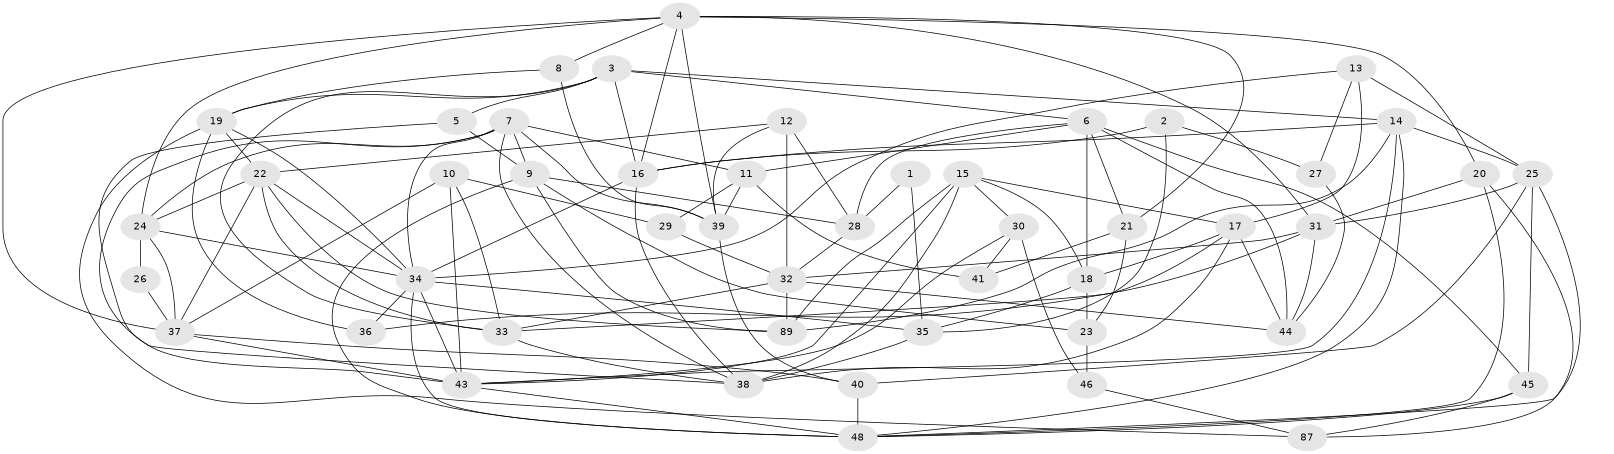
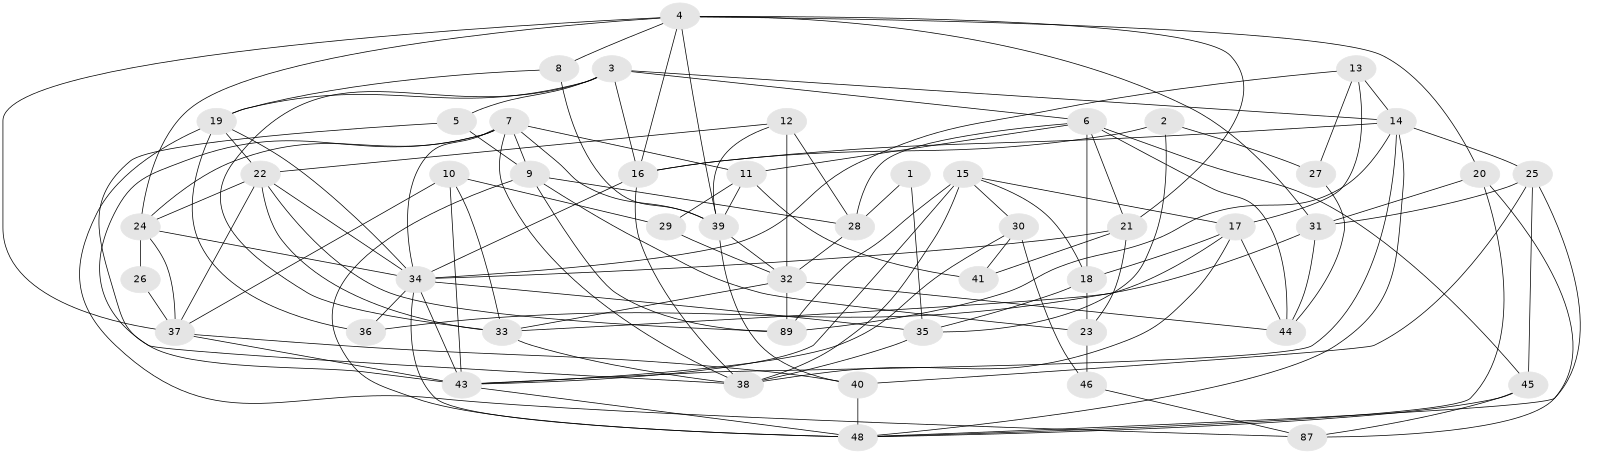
(1445, 121) -> (1376, 95)
(1065, 257) -> (753, 253)
none -> (773, 262)
